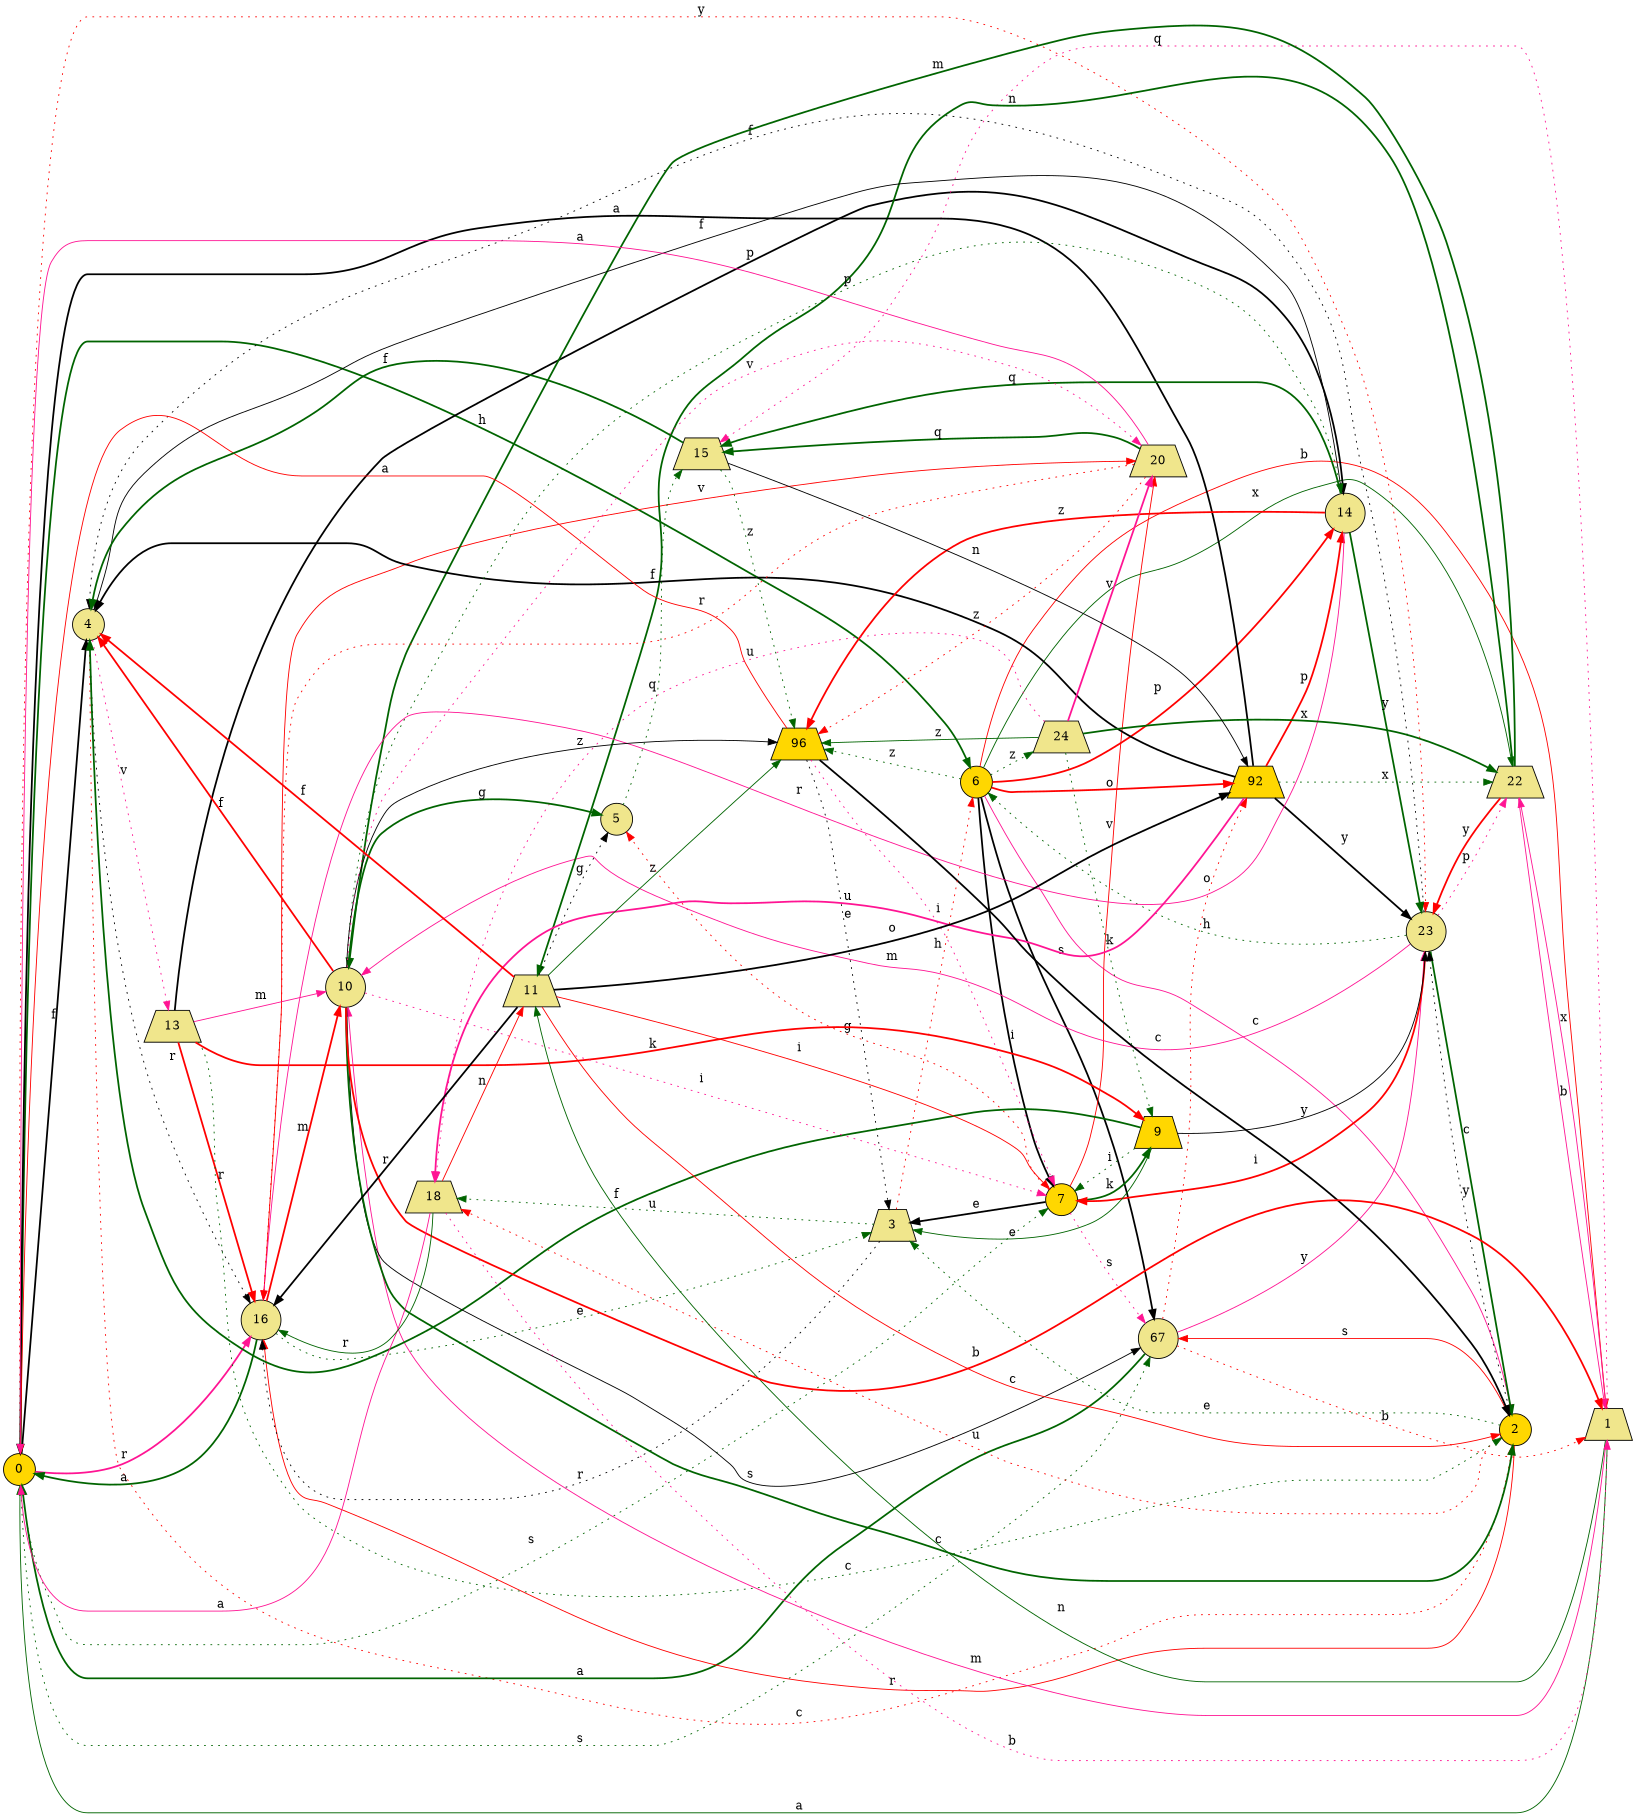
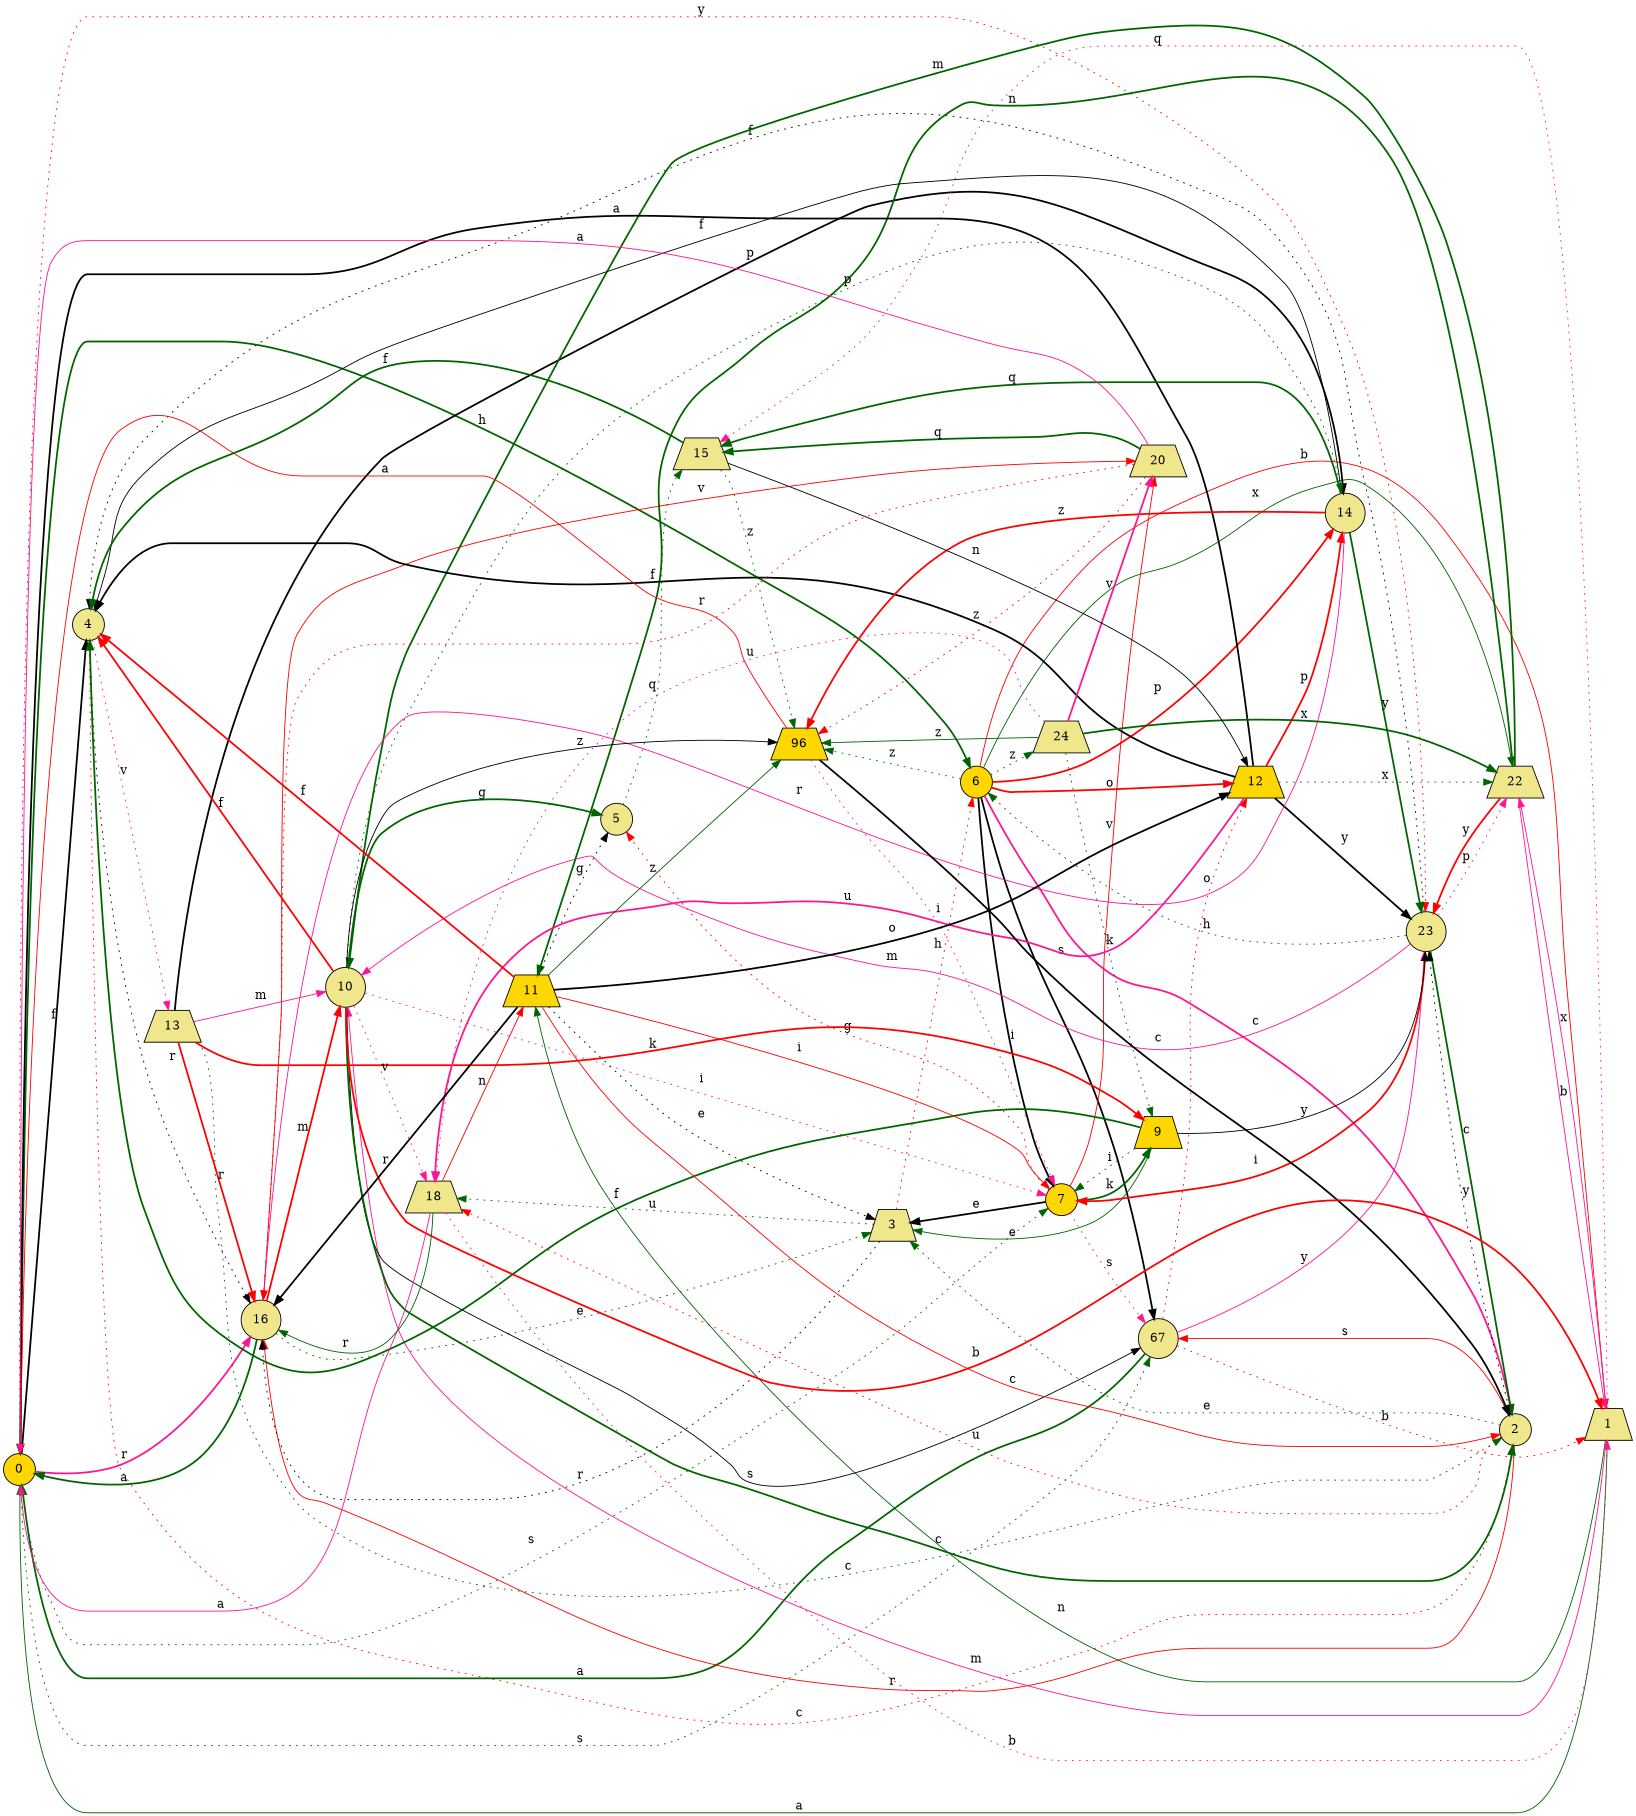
(630, 481) -> (389, 1089)
(1256, 782) -> (1256, 782)
(853, 979) -> (693, 1134)
(532, 991) -> (532, 991)
(1284, 1065) -> (1284, 1065)
(1515, 1430) -> (1515, 1430)
